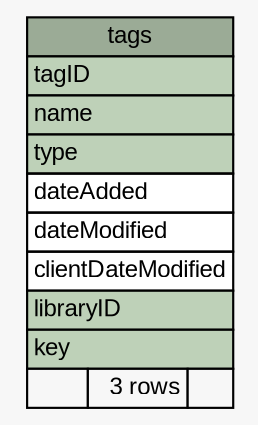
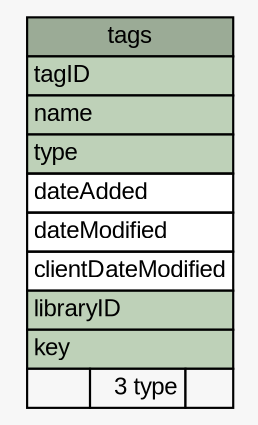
(145, 387) -> (146, 387)
